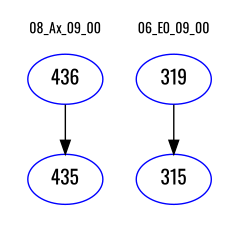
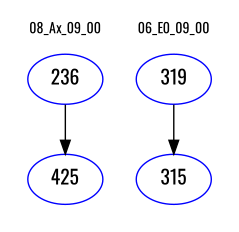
(65, 79) -> (65, 79)
(65, 179) -> (65, 179)
